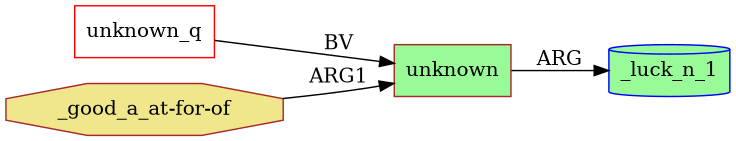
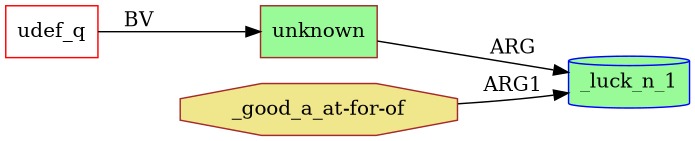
(145, 32) -> (52, 32)
(331, 93) -> (506, 100)
